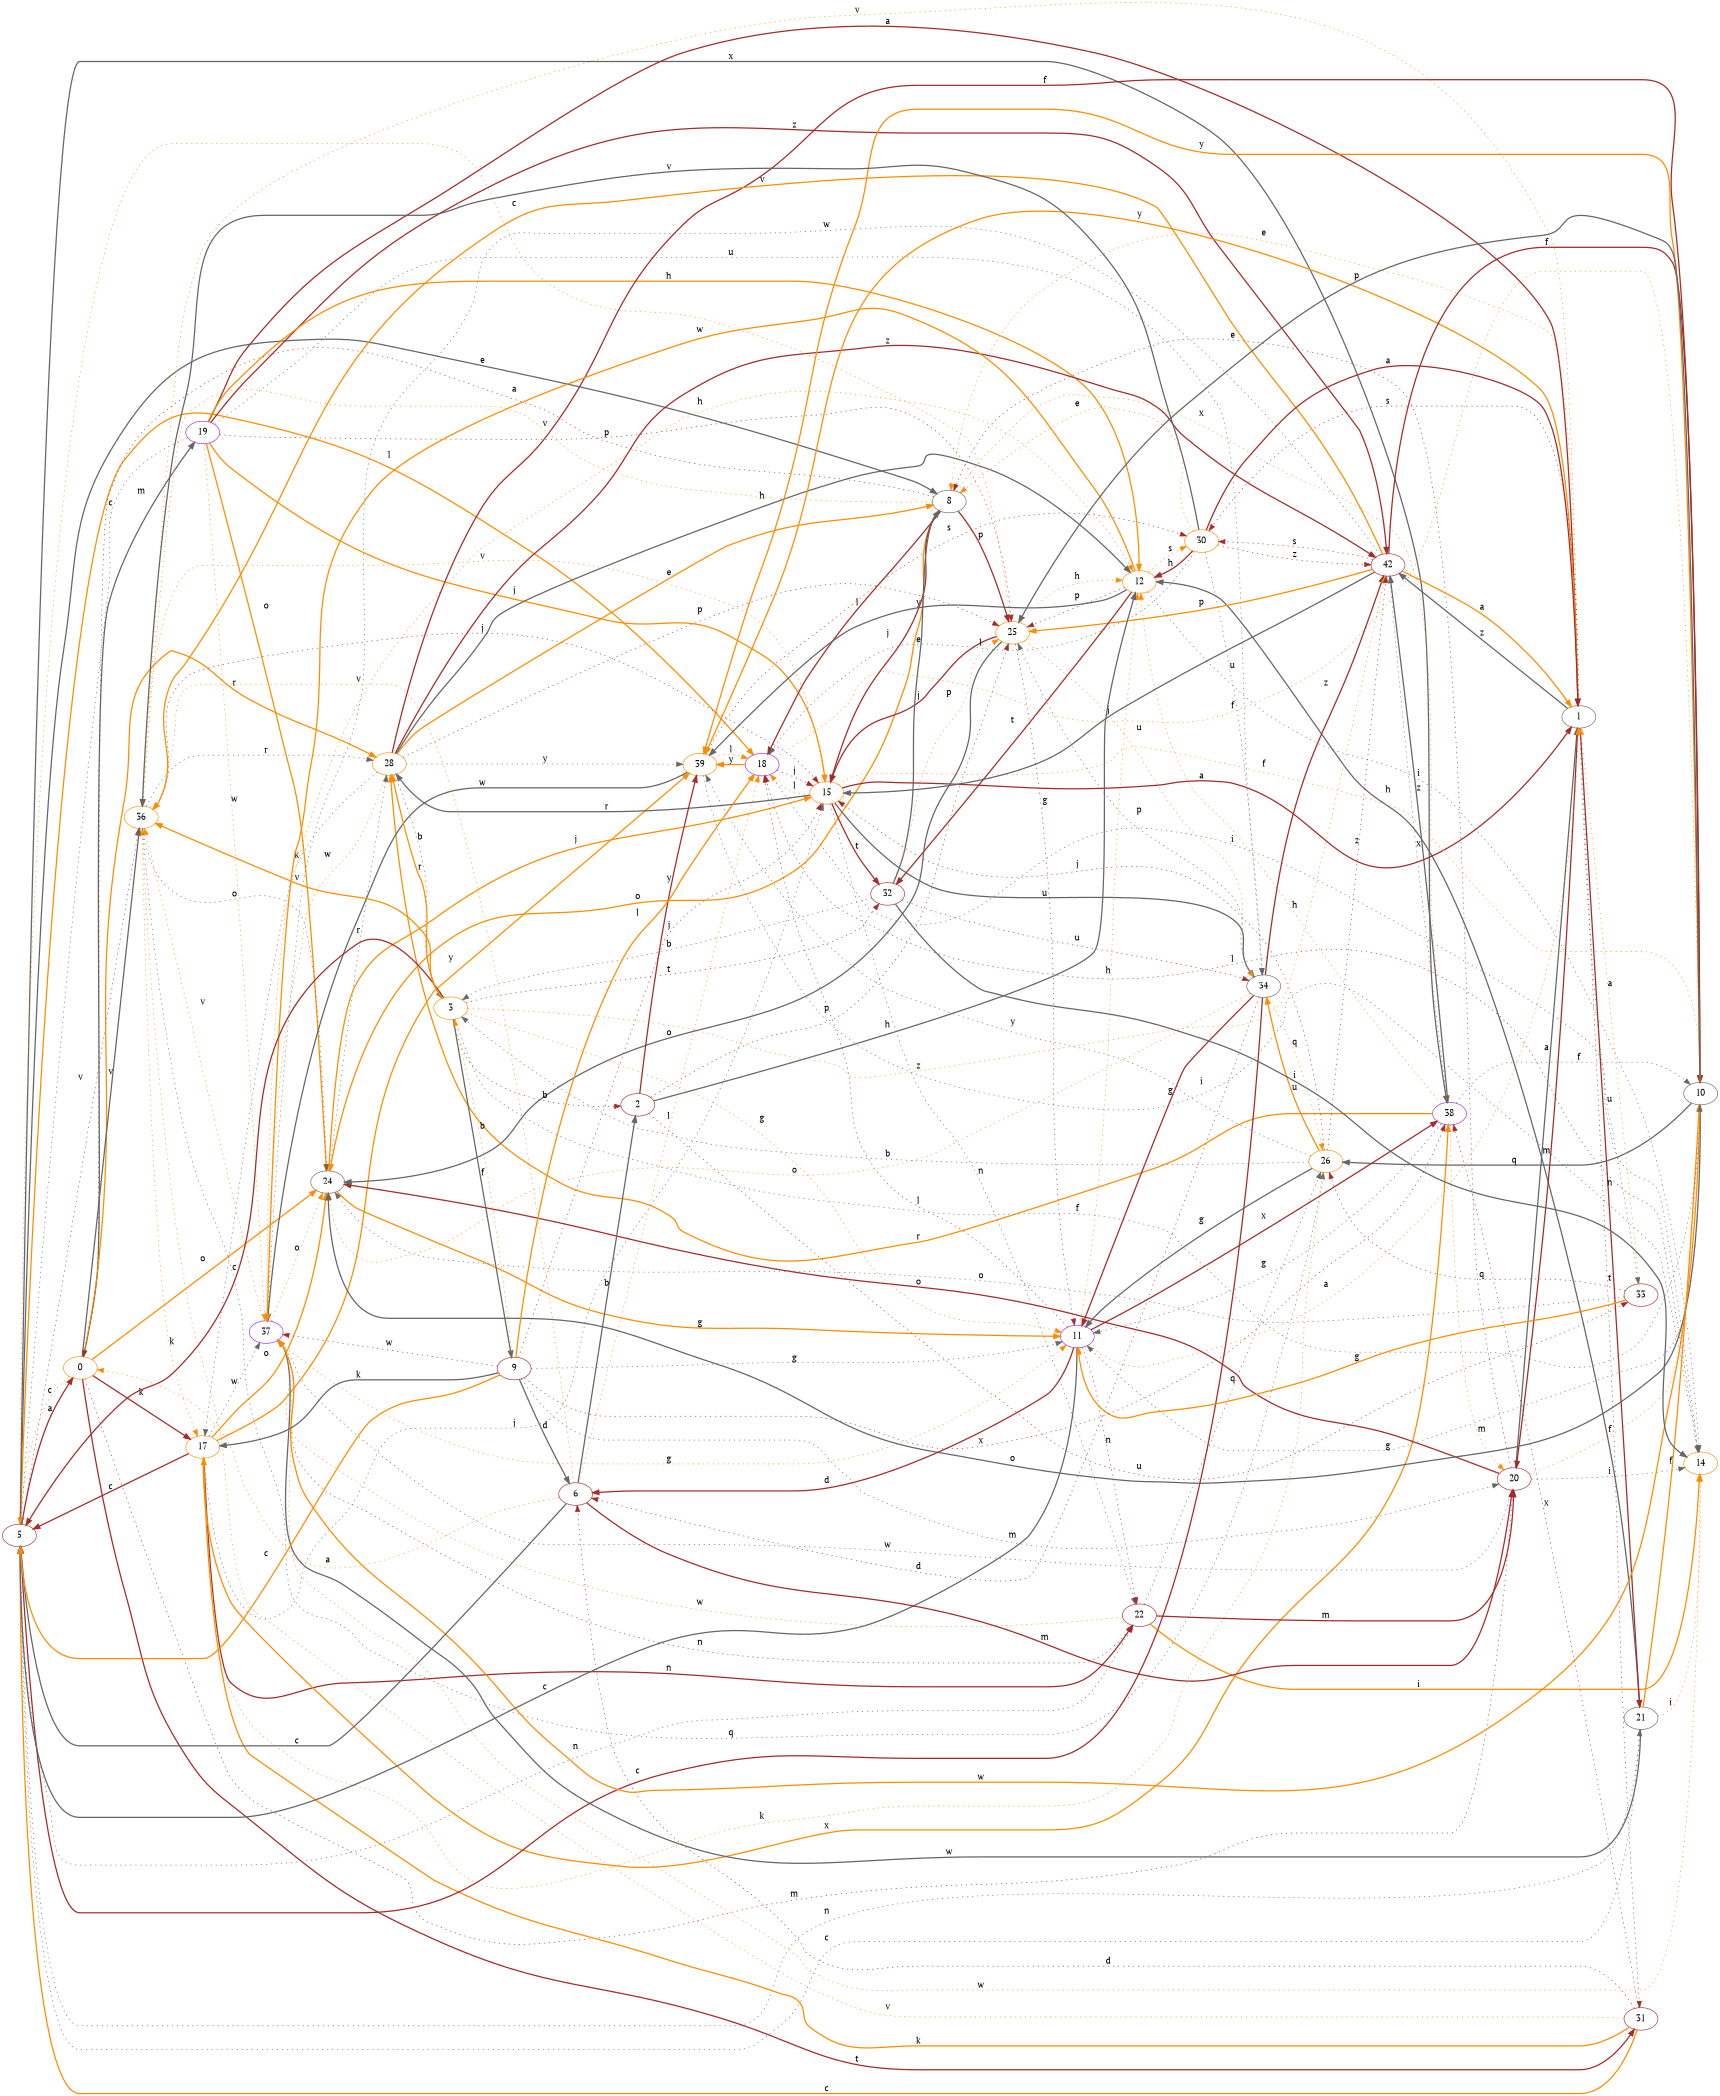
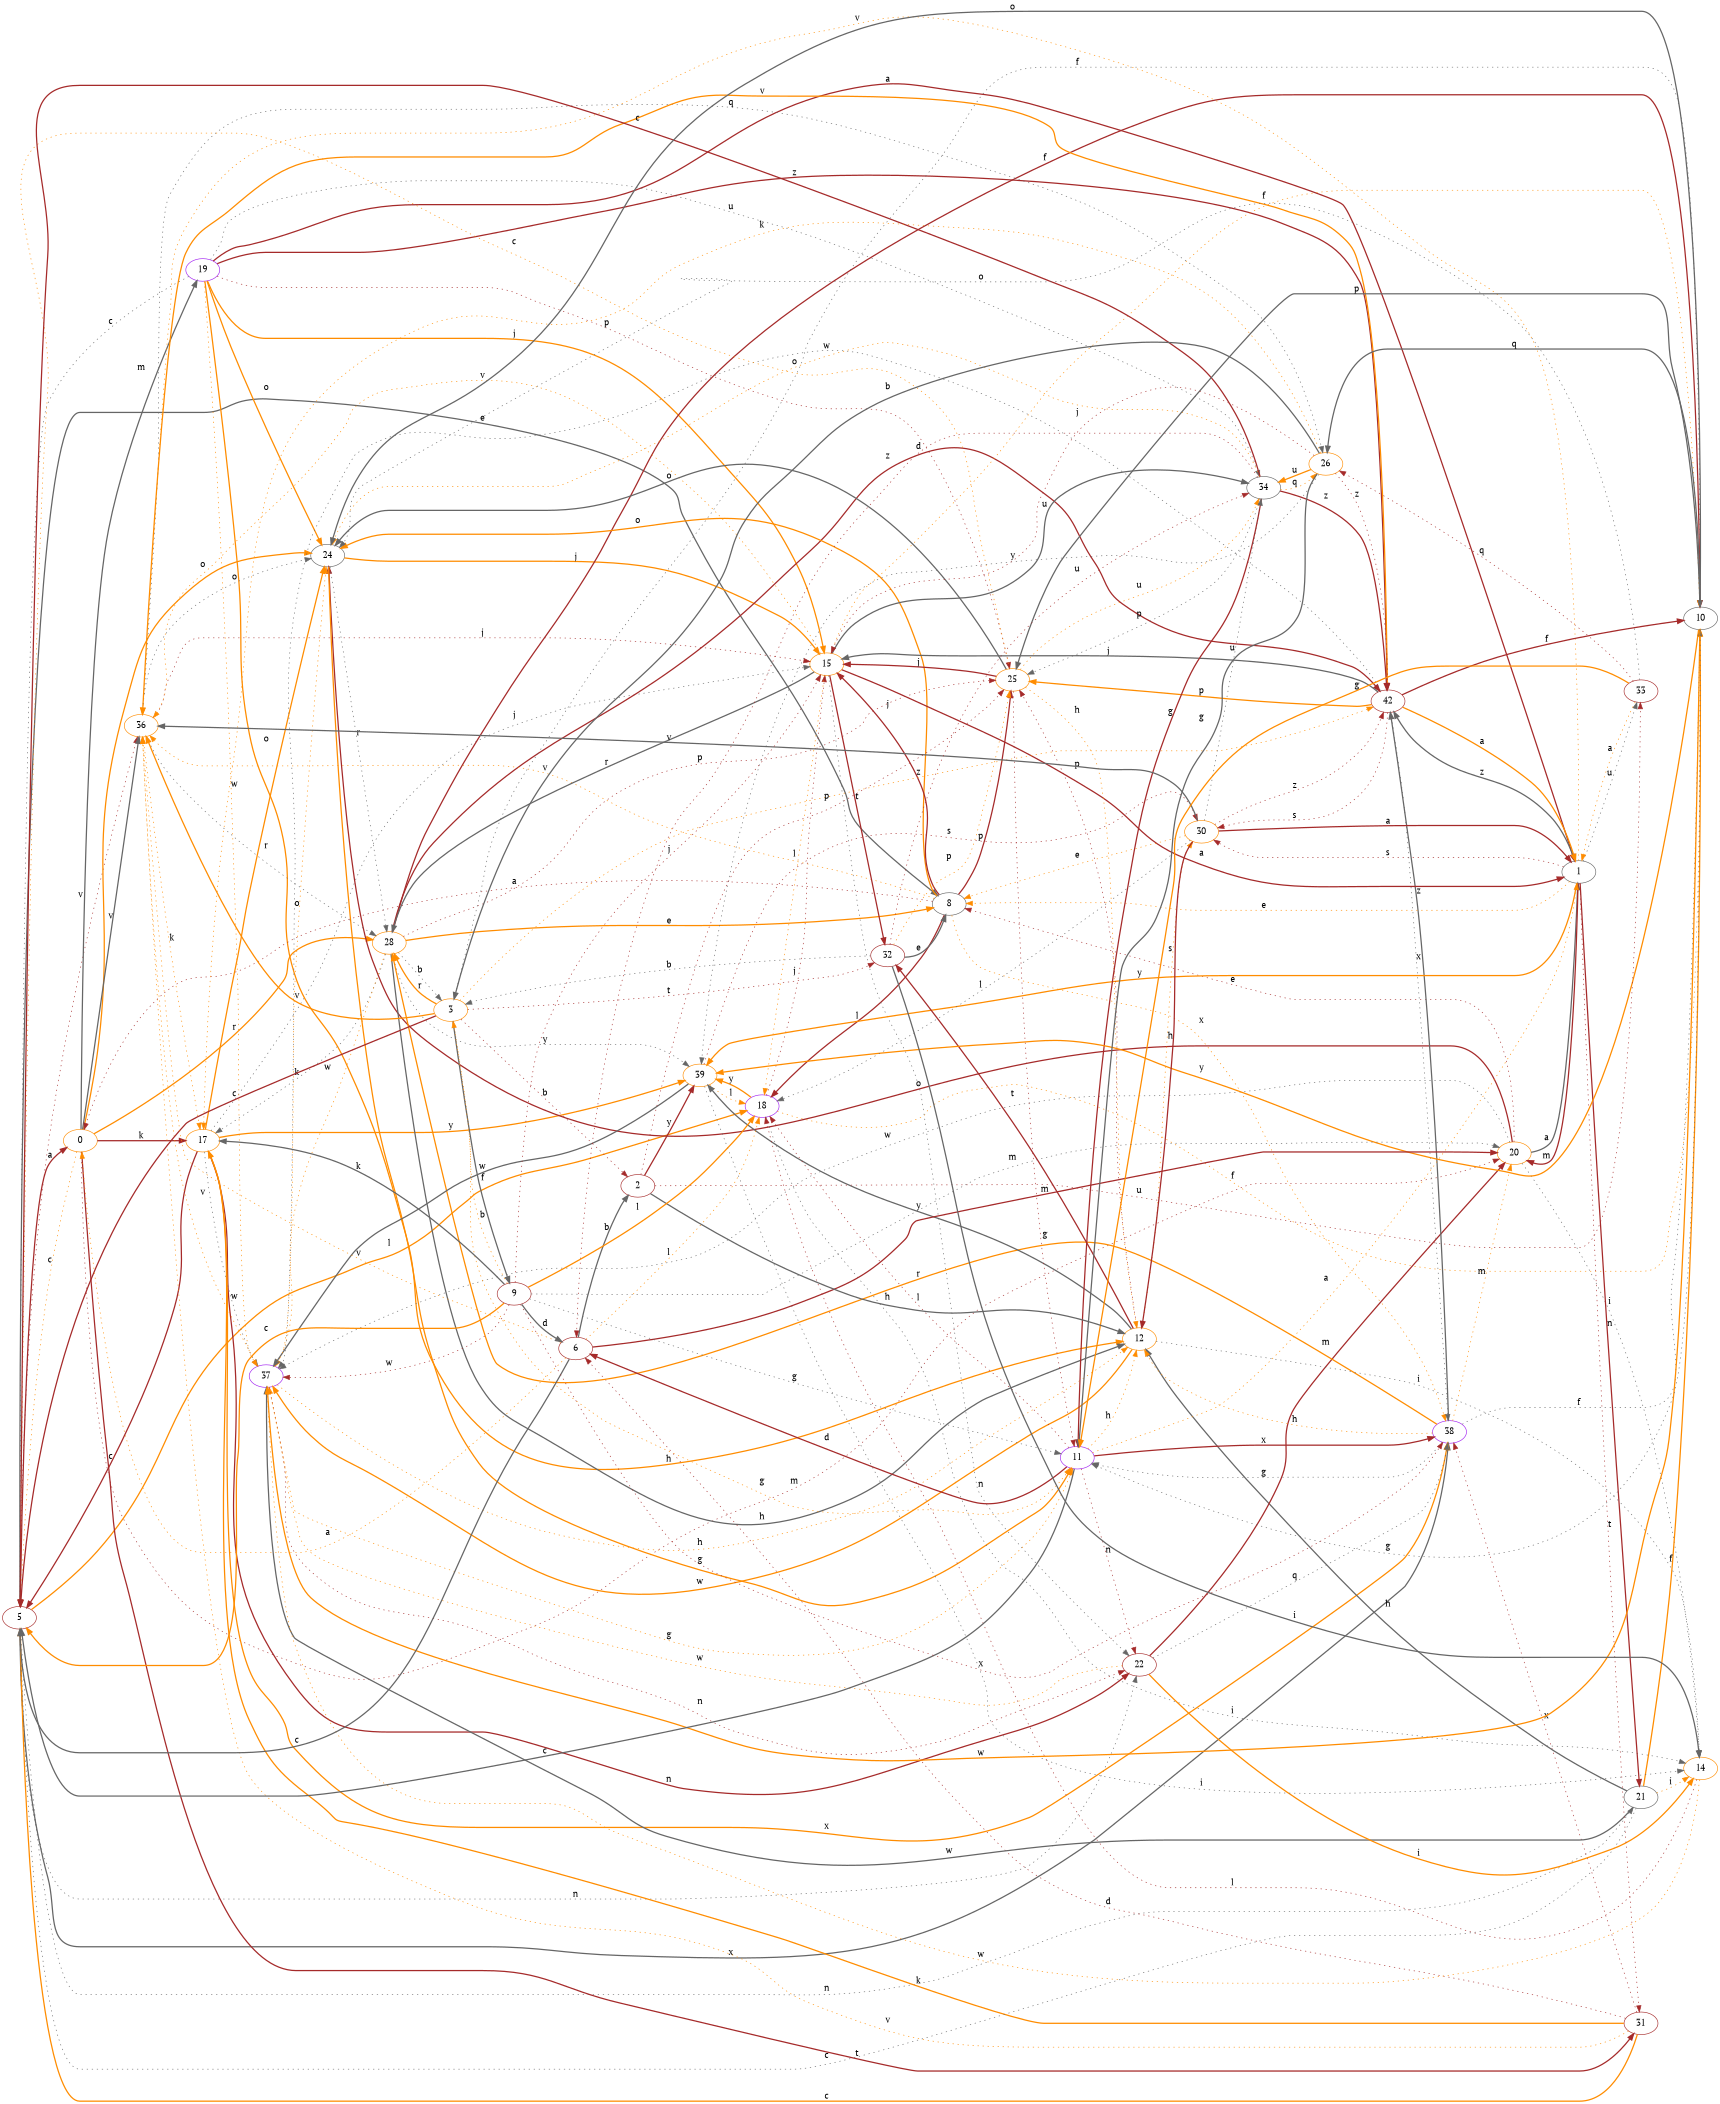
(893, 1159) -> (782, 480)
(1669, 1386) -> none
(1231, 1391) -> (1318, 1570)
(1514, 1479) -> (1514, 1153)
